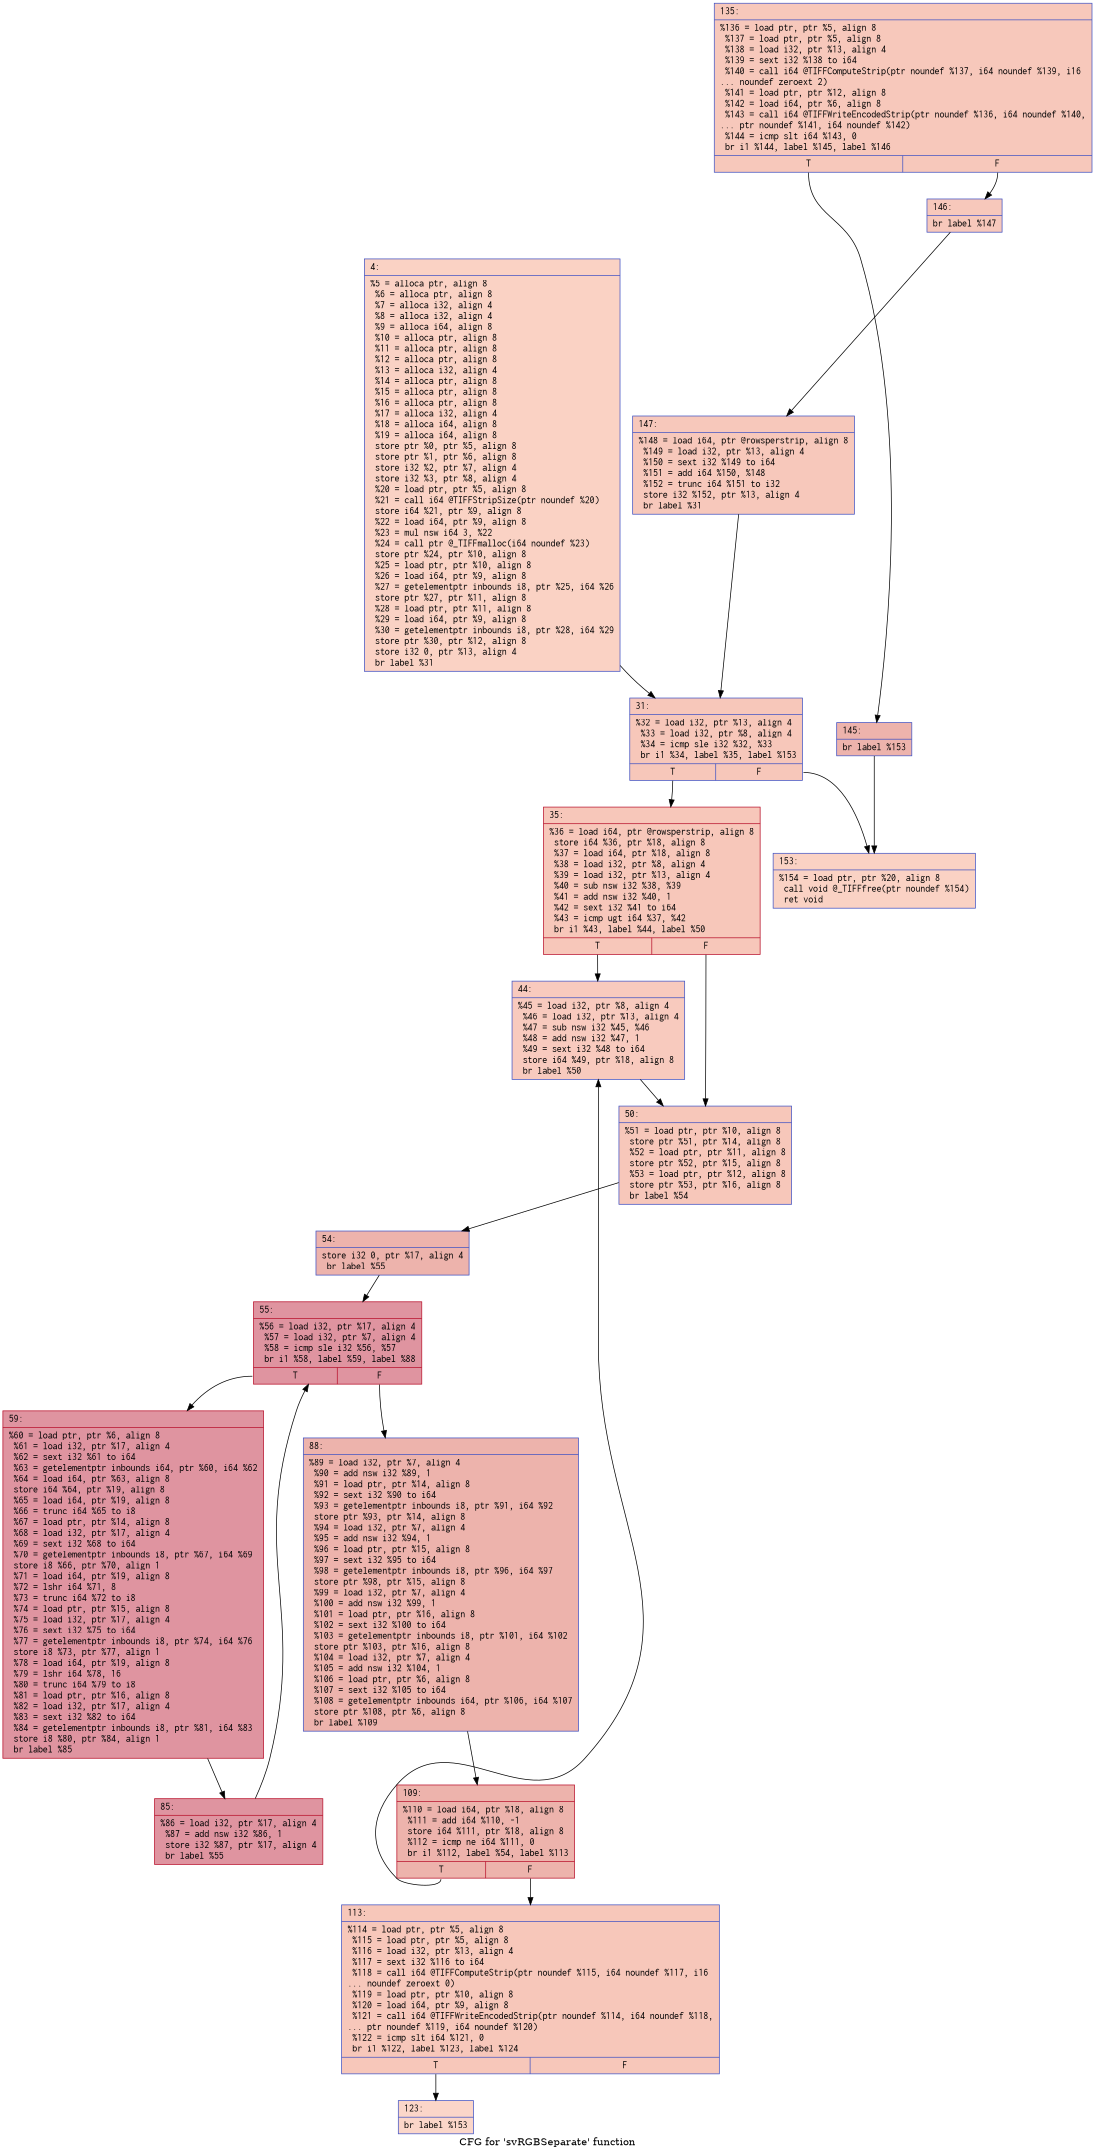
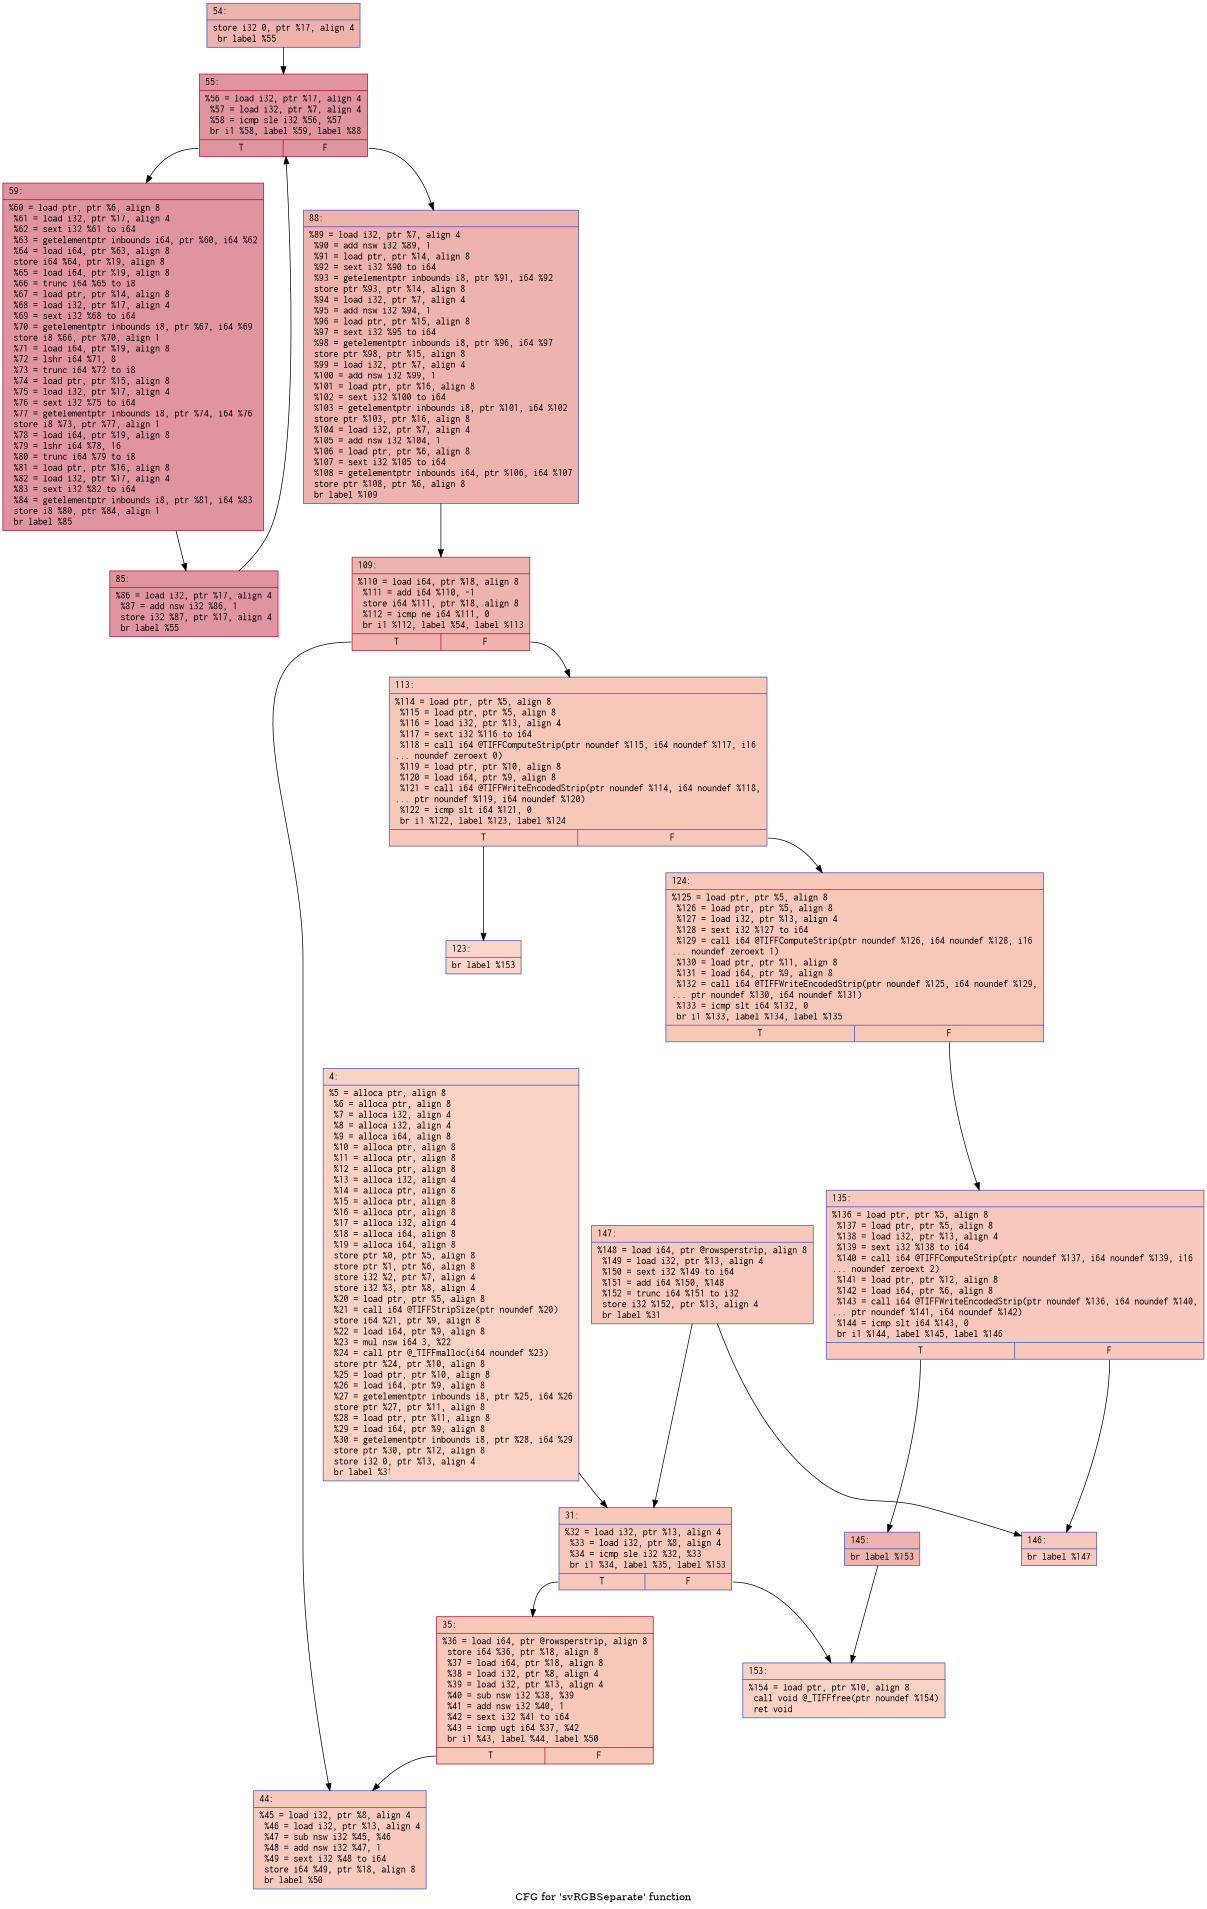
(867, 326) -> (825, 1485)
(859, 878) -> (829, 1687)
none -> (855, 957)
(705, 1155) -> none
